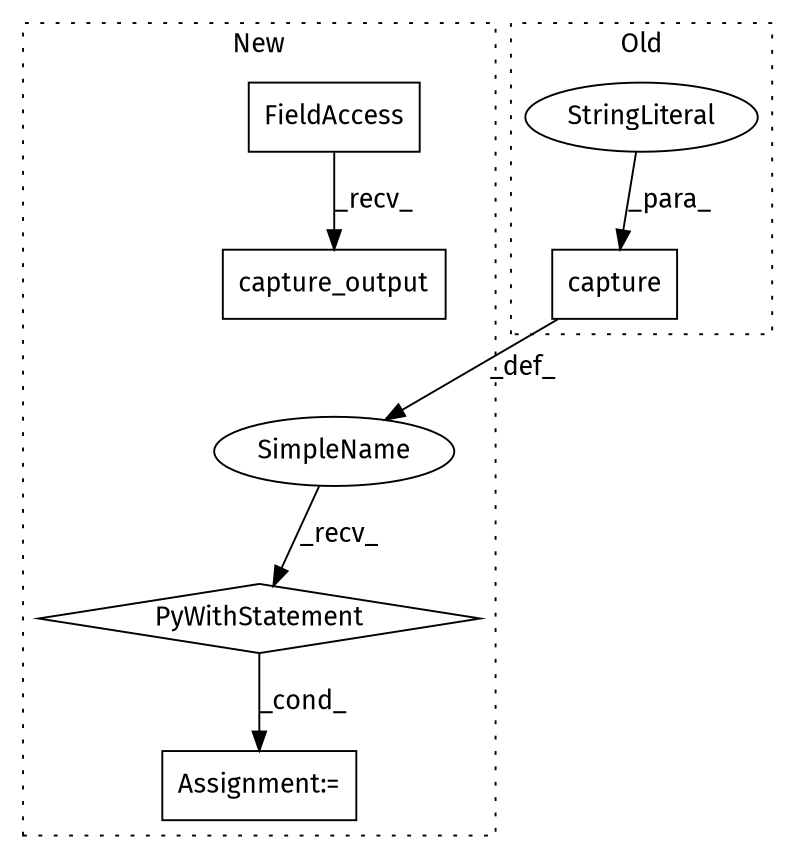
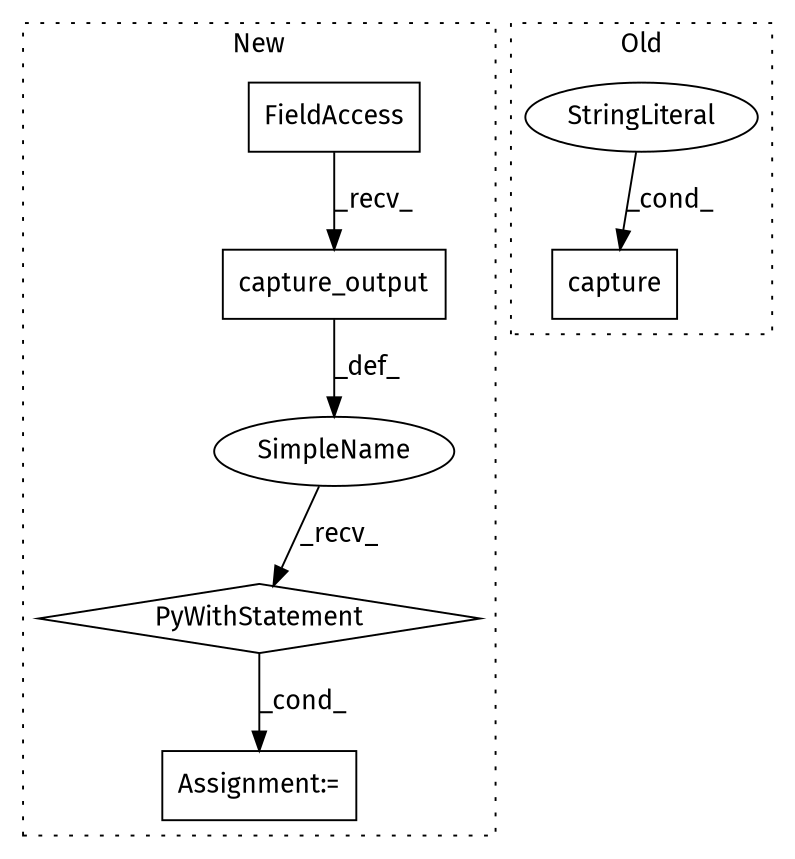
(670, 201) -> (670, 201)
(480, 365) -> (334, 358)
